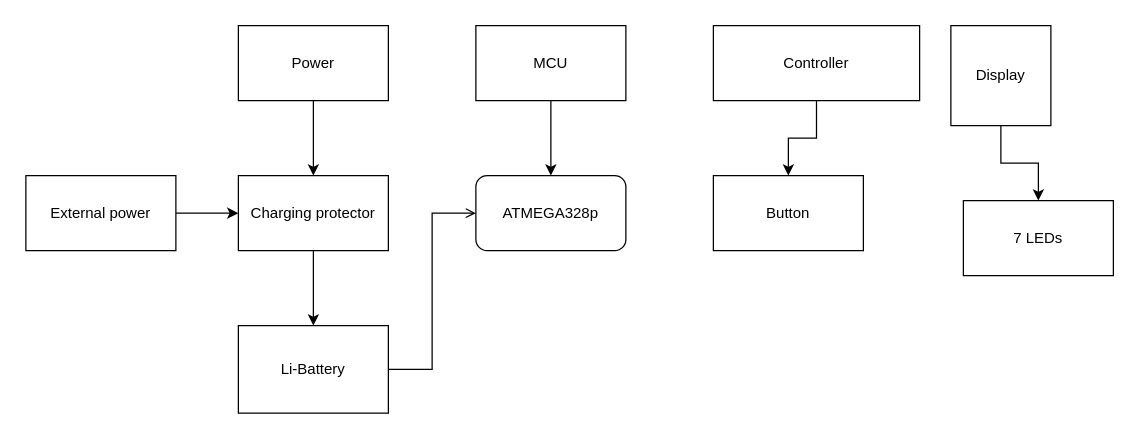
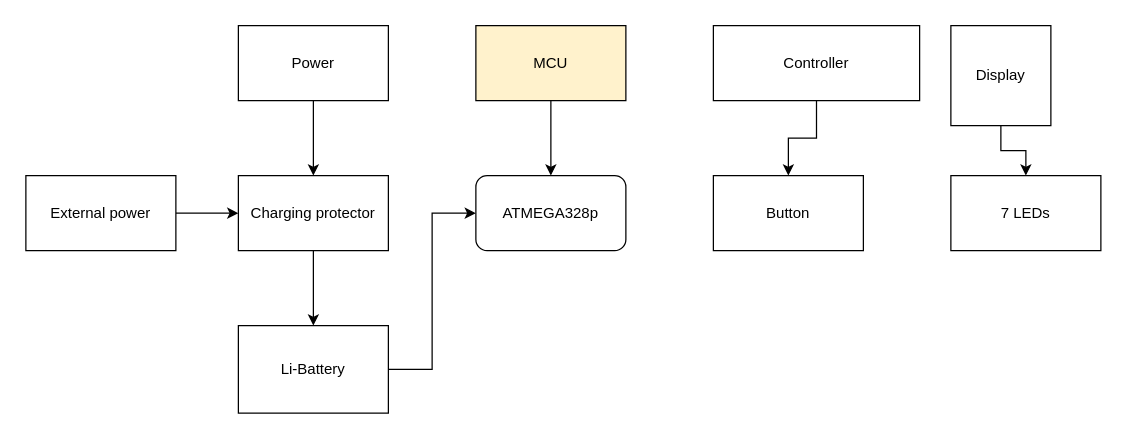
(551, 63) -> (551, 63)
(467, 213) -> (466, 213)
(1038, 238) -> (1026, 213)
